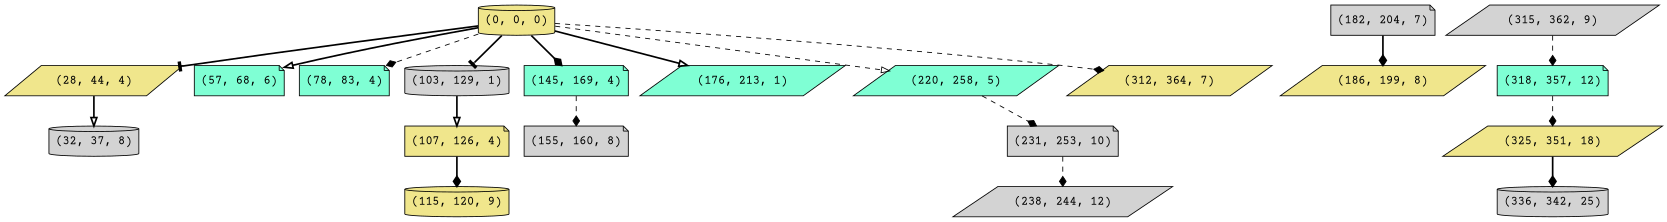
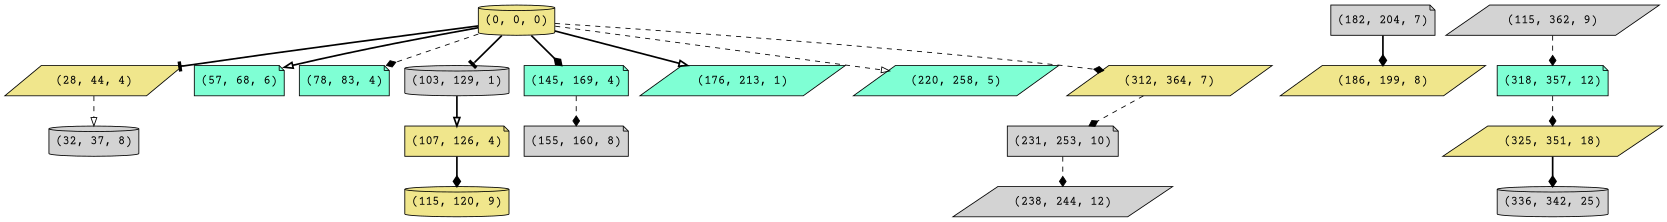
(1553, 20) -> (1553, 20)
(94, 107) -> (94, 107)
(1005, 108) -> (1121, 108)
